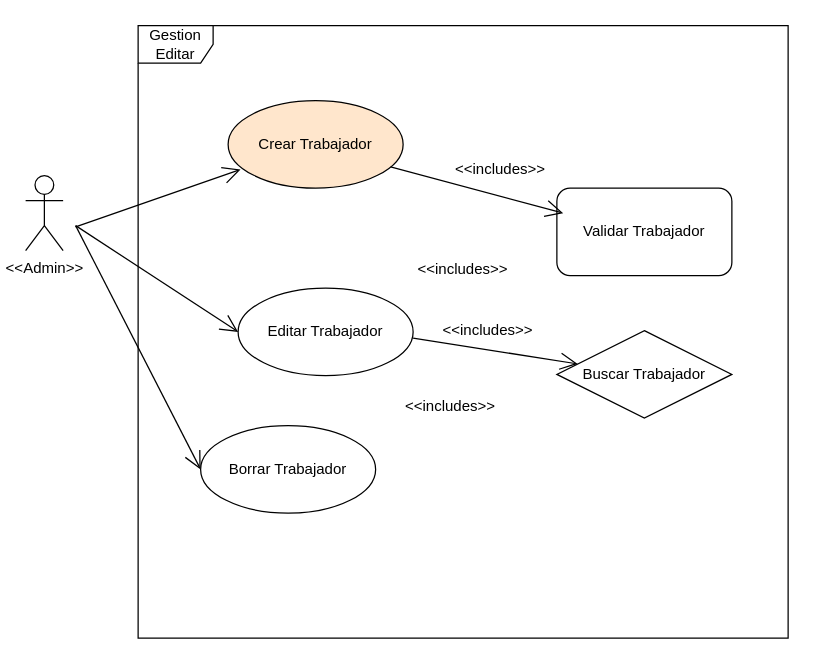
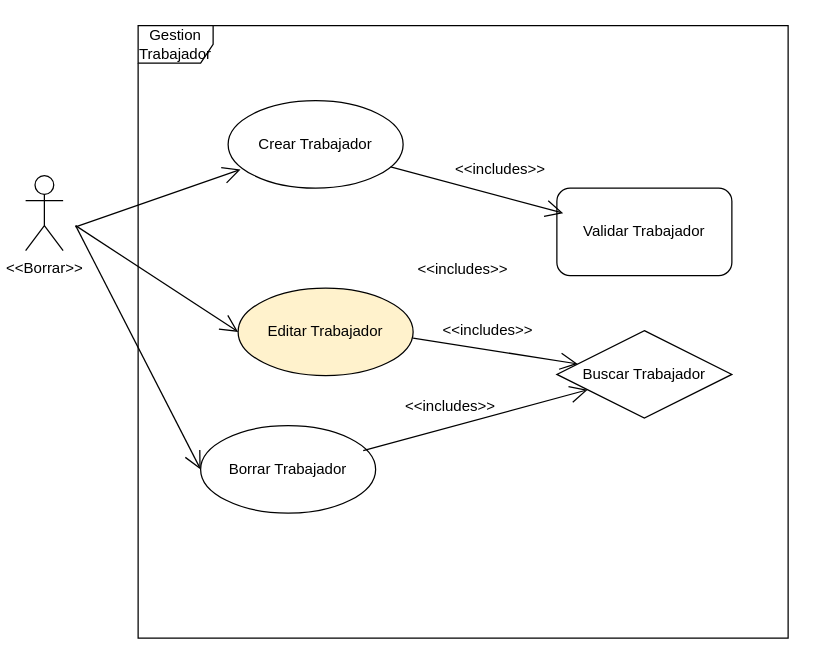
(176, 44) -> (176, 44)
(316, 144) -> (316, 144)
(45, 268) -> (45, 268)
(326, 332) -> (326, 332)
none -> (474, 421)
